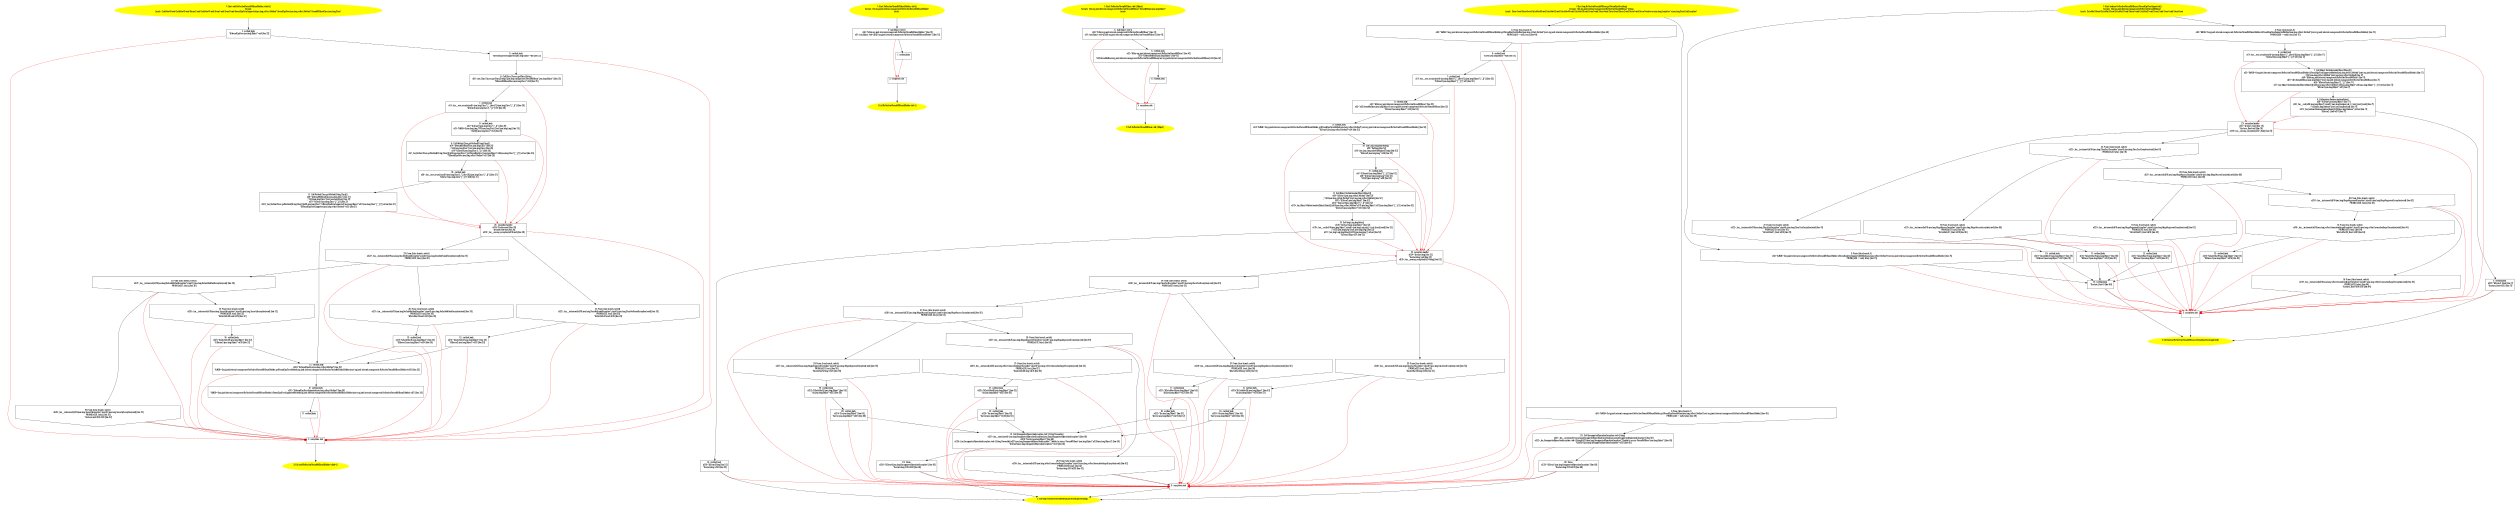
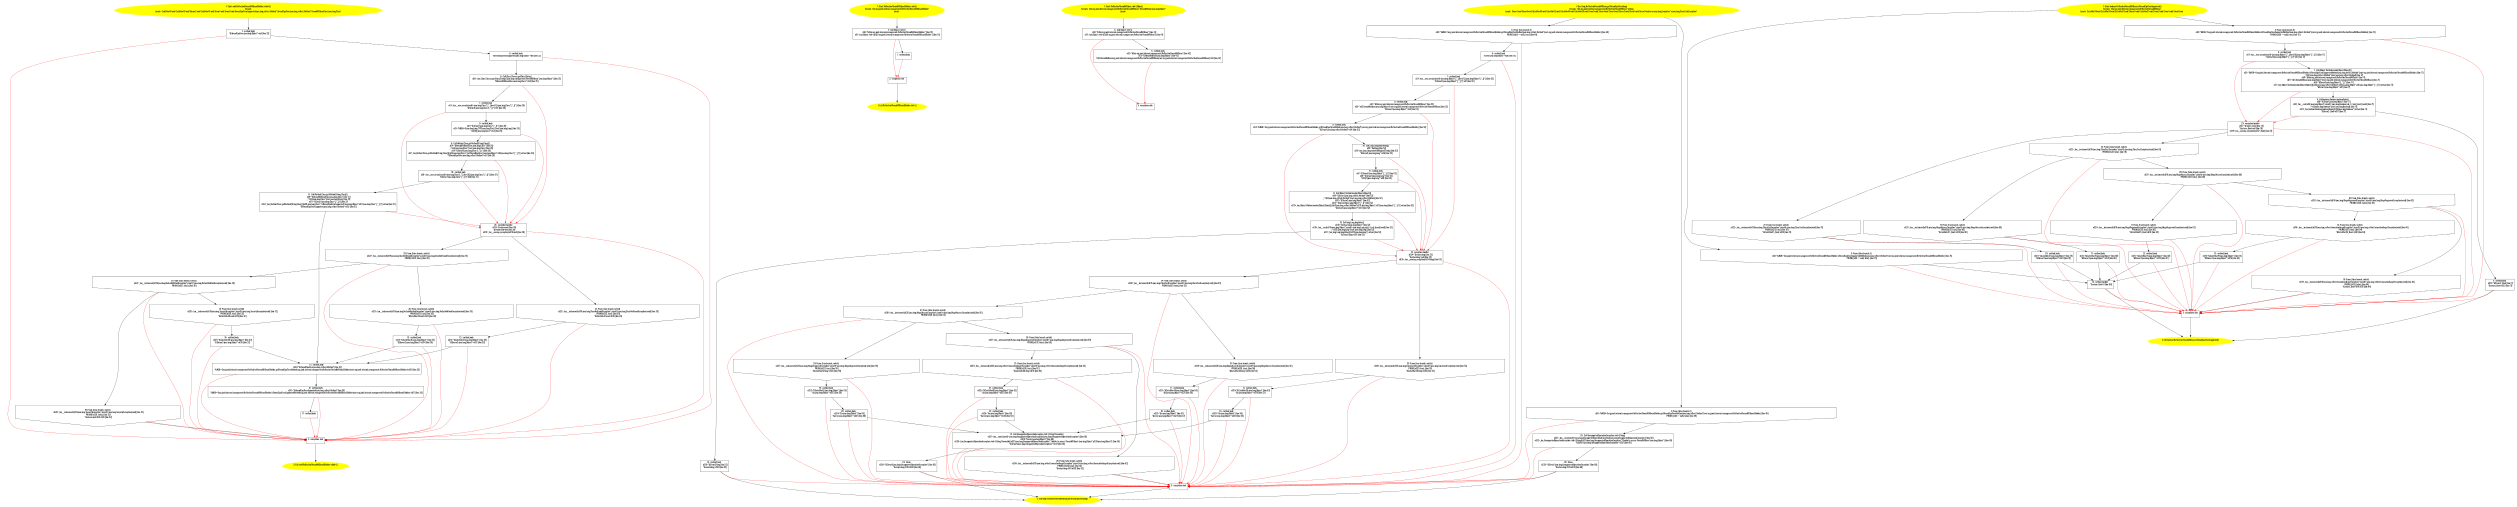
(1158, 80) -> none
(1145, 129) -> none
(2100, 285) -> (2100, 285)
